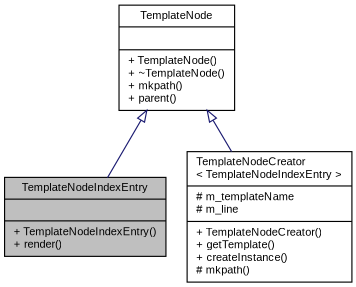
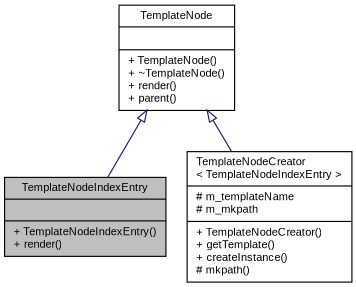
(156, 86) -> (153, 86)
(217, 209) -> (228, 209)
